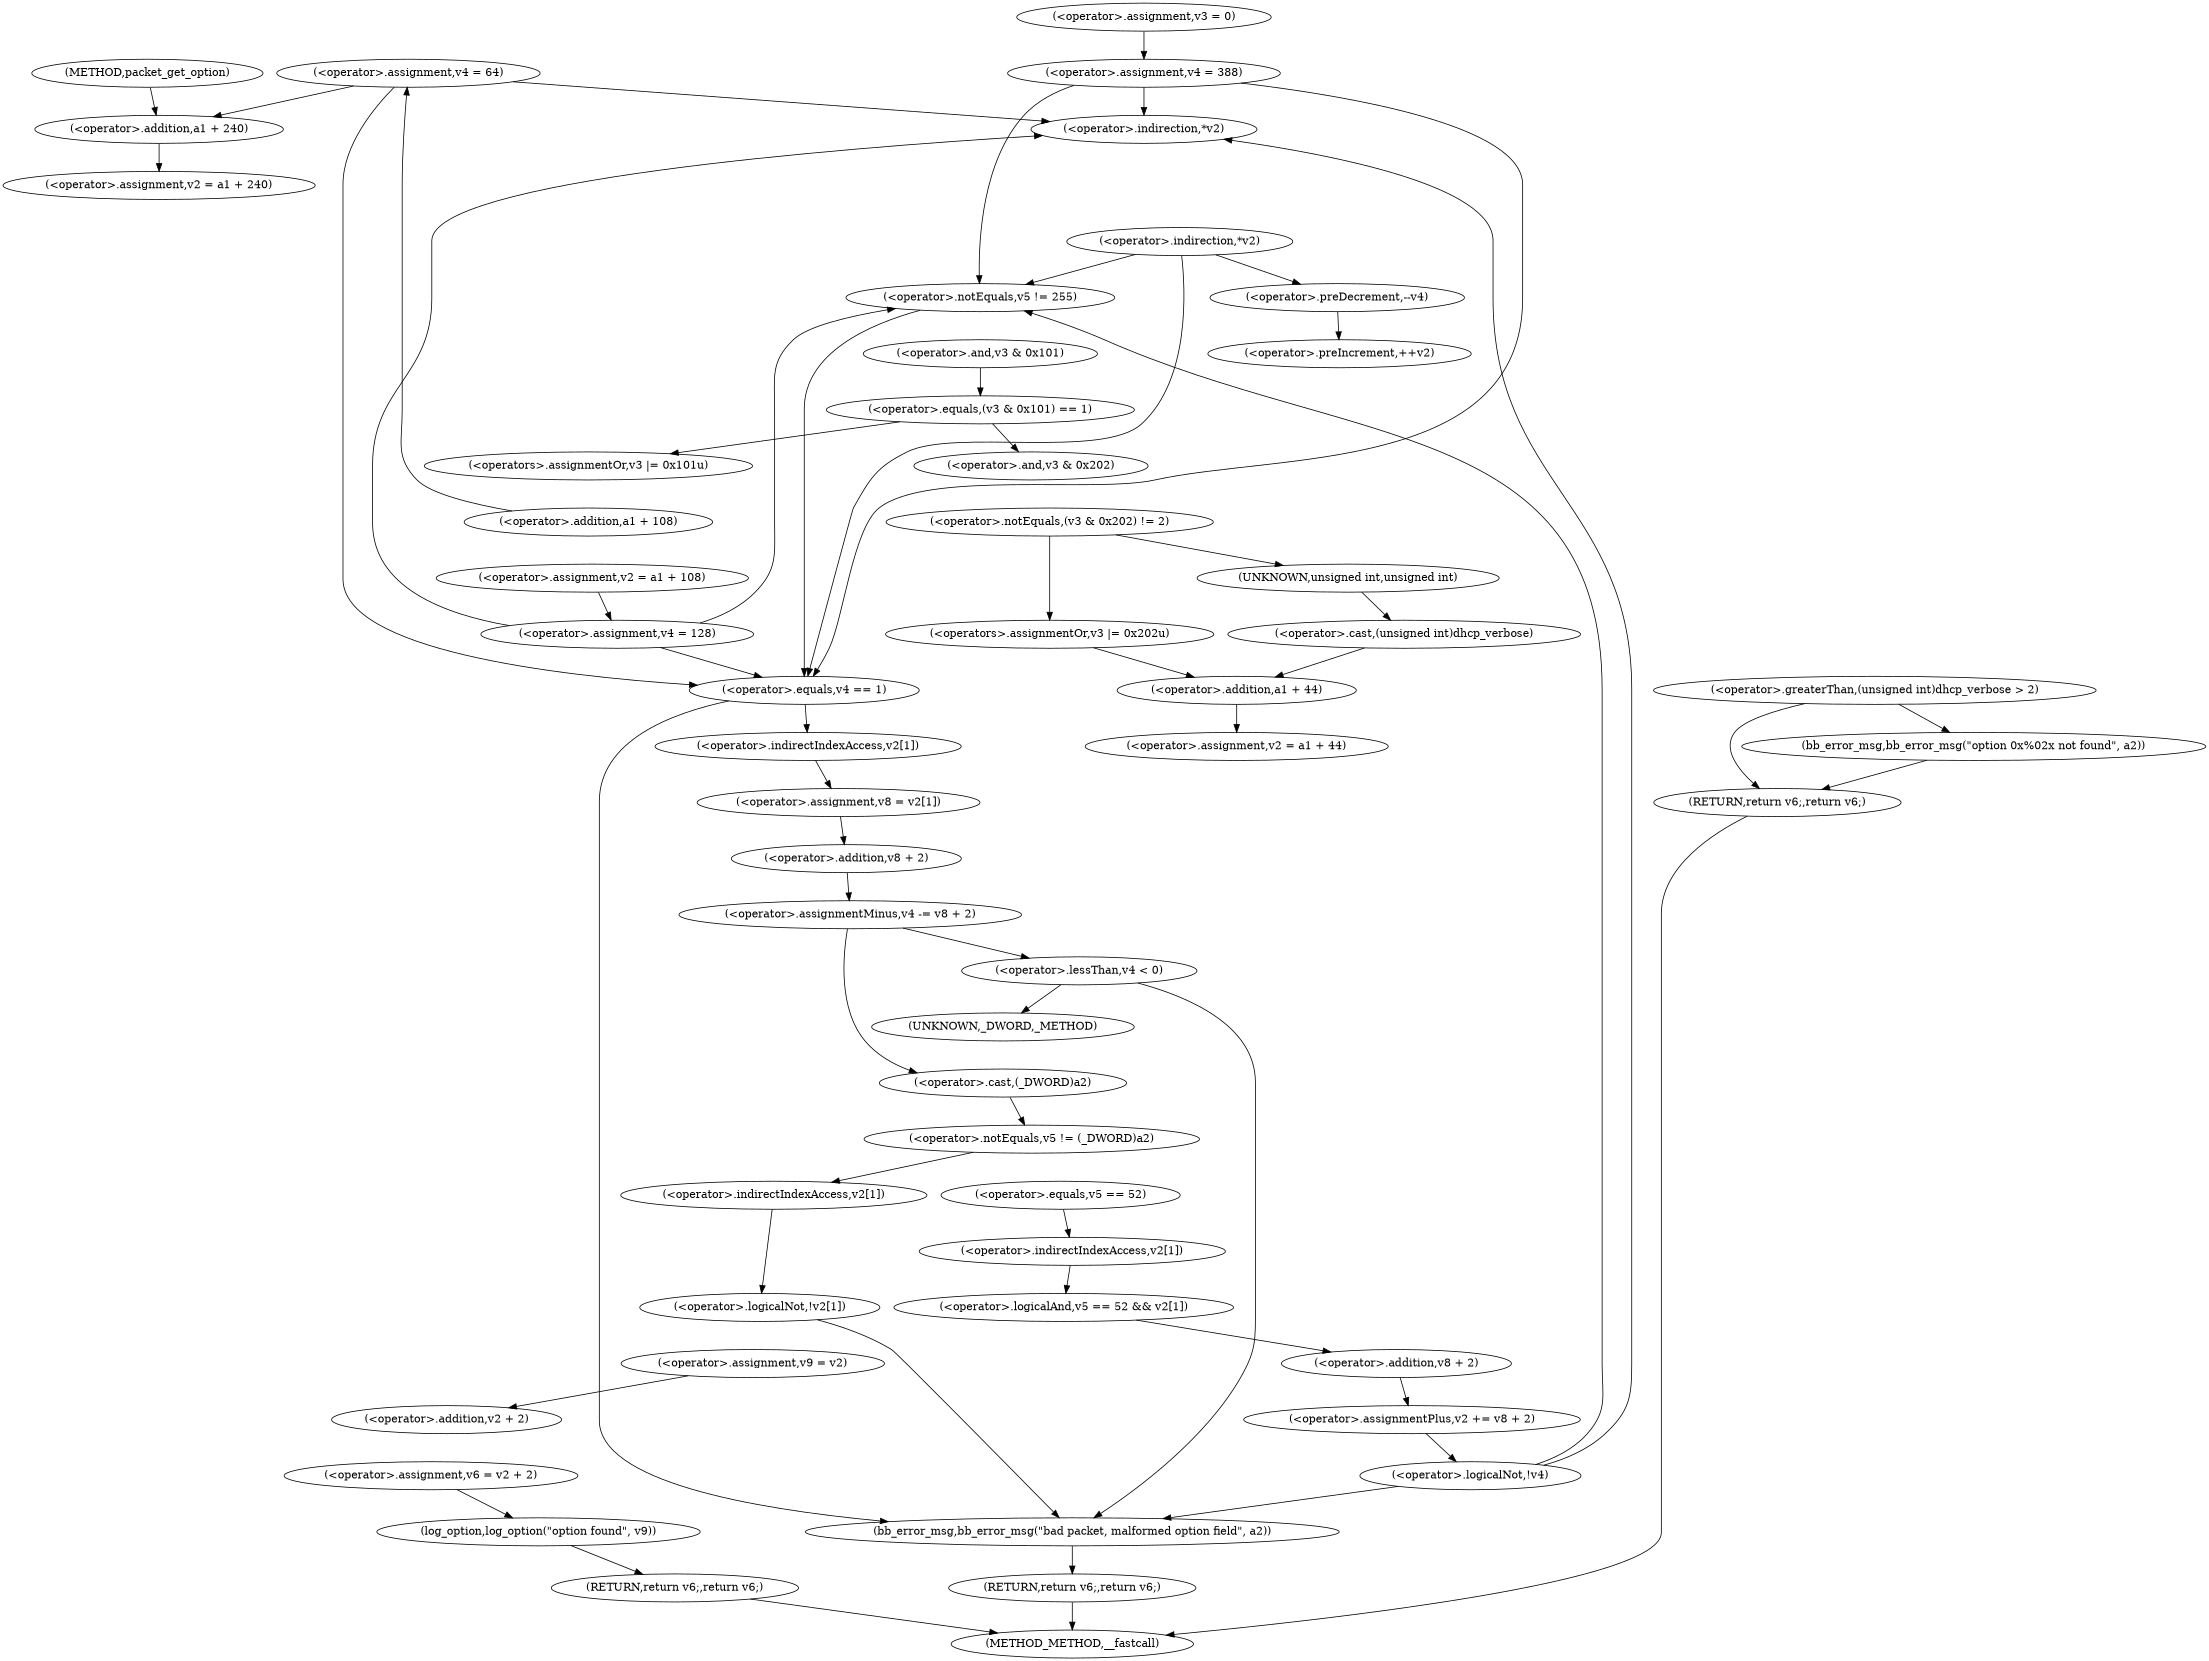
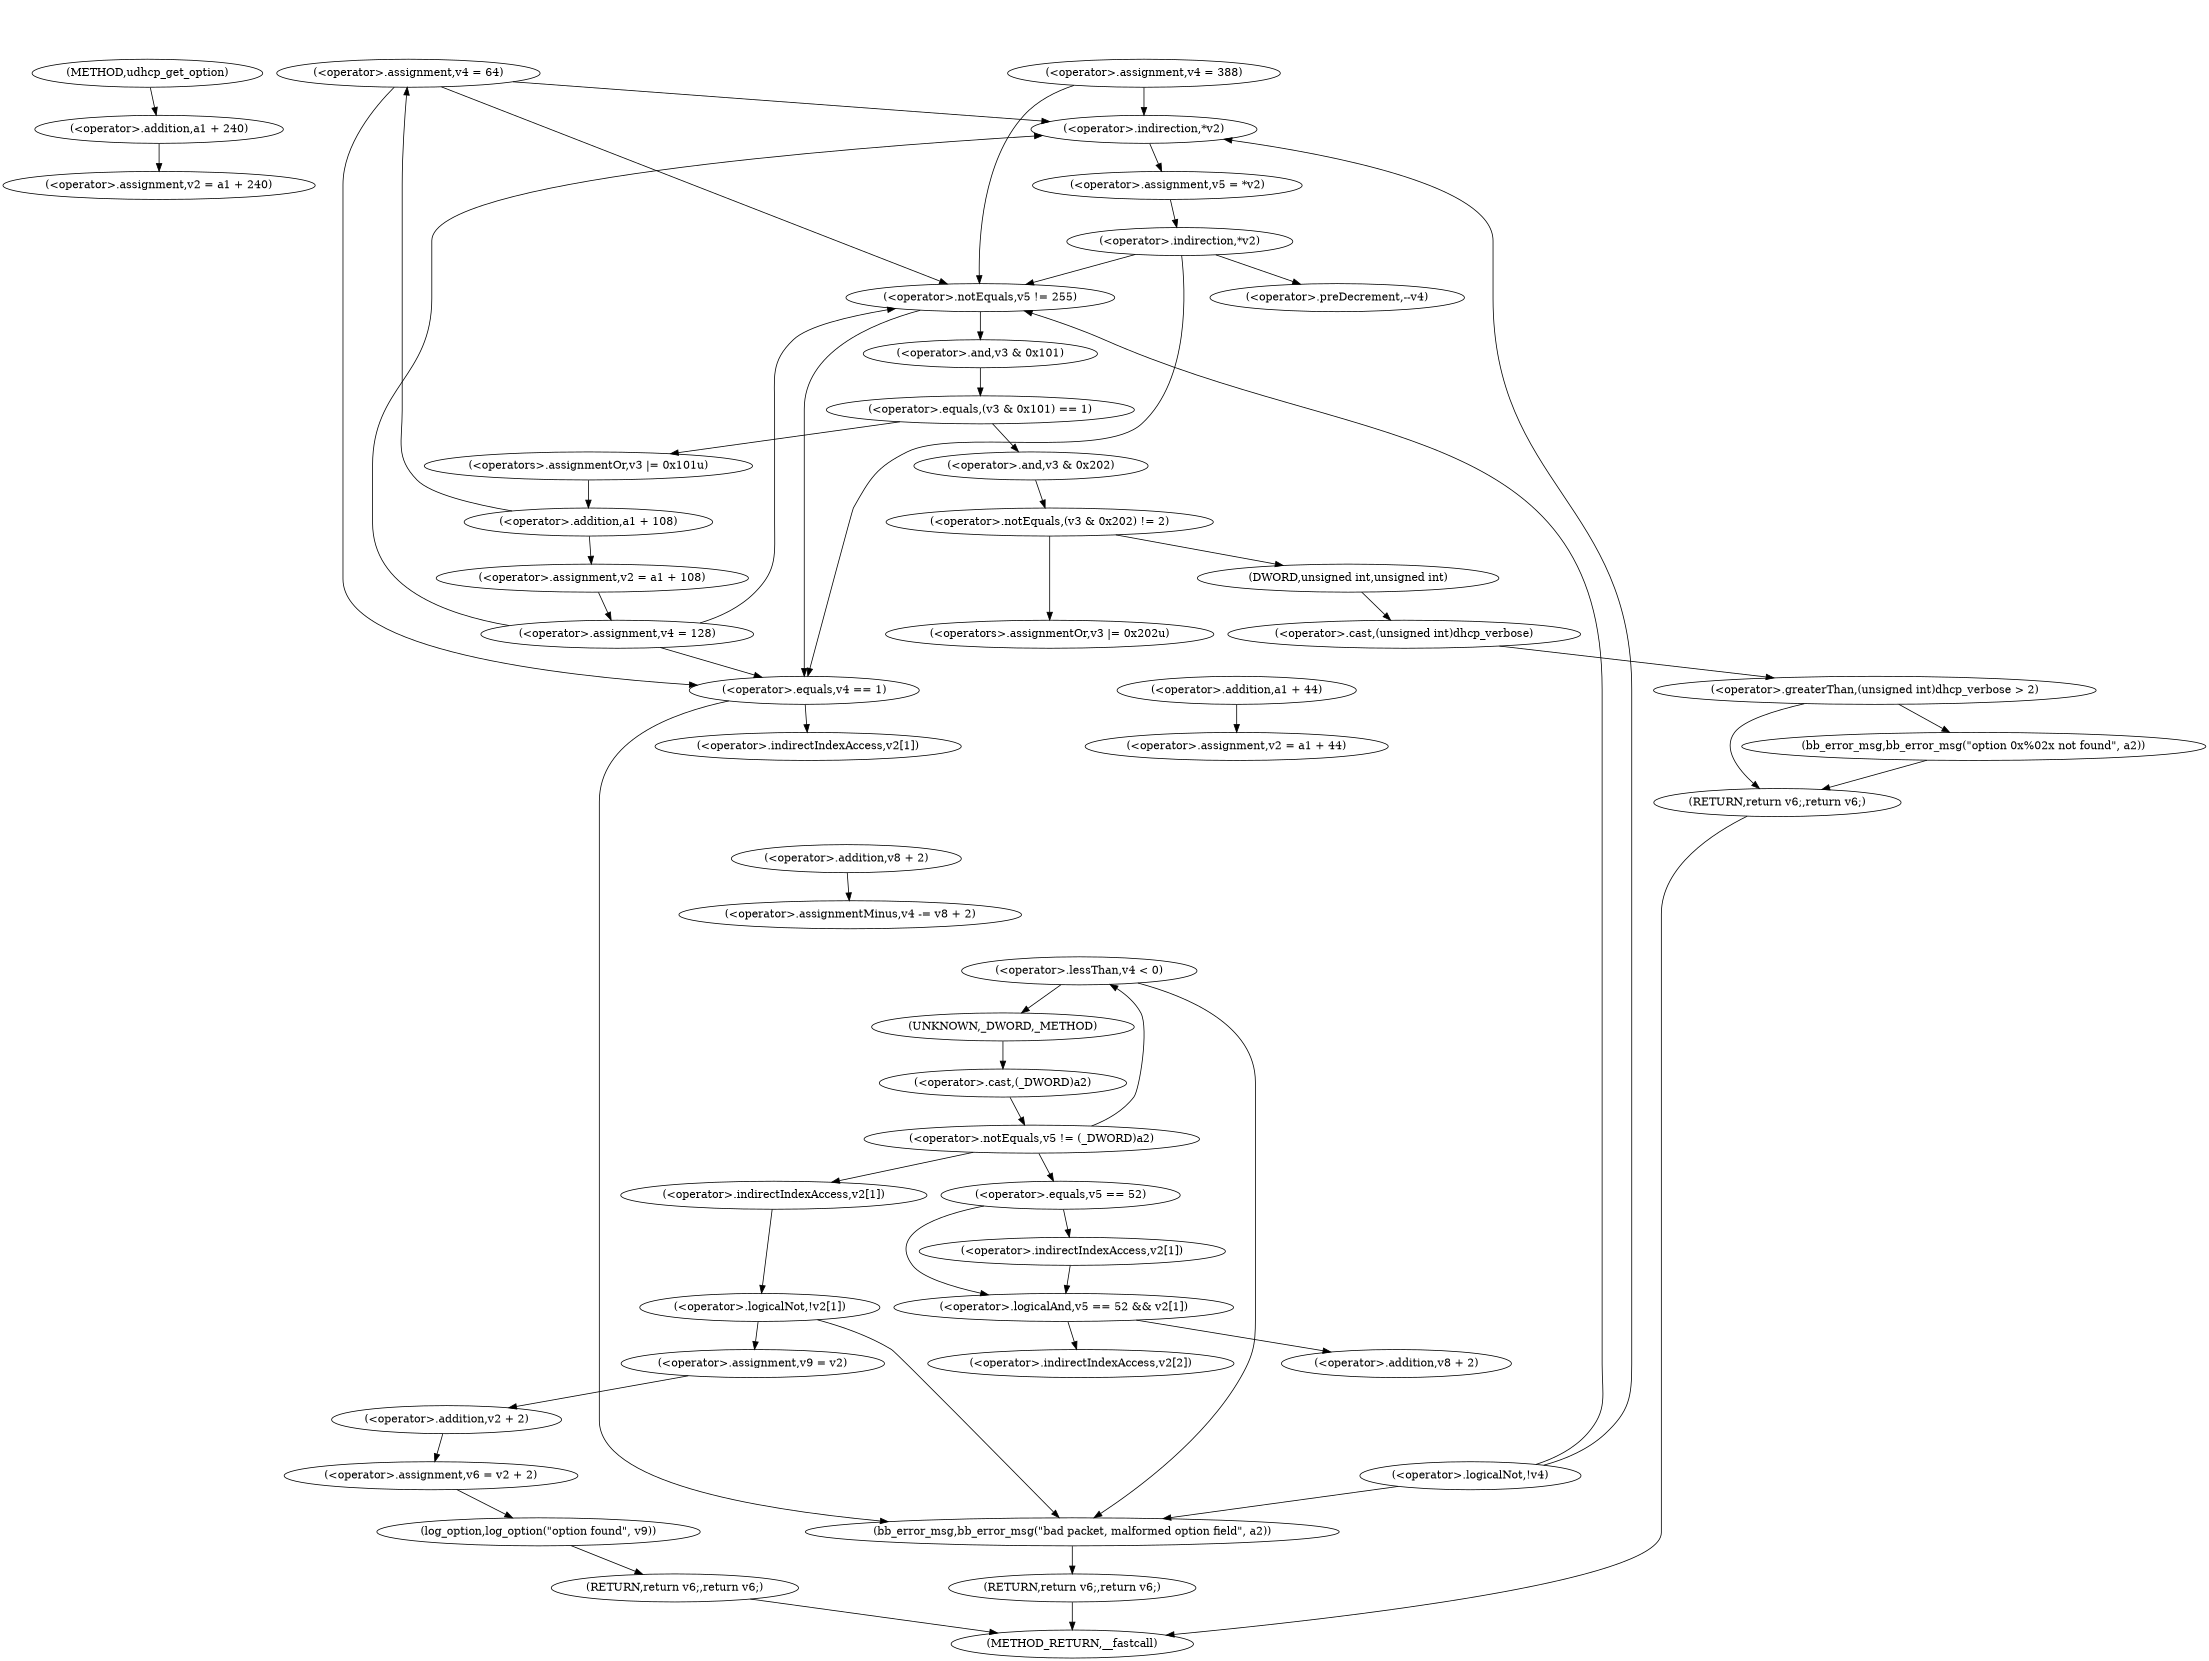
(1144, 17) -> none
(147, 73) -> (147, 73)
(287, 101) -> (691, 184)
none -> (1167, 185)
none -> (980, 322)
(1340, 354) -> none
(1364, 449) -> none
none -> (588, 490)
none -> (1039, 490)
none -> (590, 546)
(1348, 578) -> (1348, 578)
(1140, 661) -> none
(1324, 661) -> (1639, 662)
(839, 803) -> none
(962, 942) -> (1142, 1064)
(850, 1013) -> (1003, 1051)
none -> (1044, 1164)
none -> (907, 1248)
none -> (757, 1332)
none -> (1081, 1364)
(1412, 1420) -> none
none -> (440, 1444)
(1072, 1644) -> (1072, 1644)
